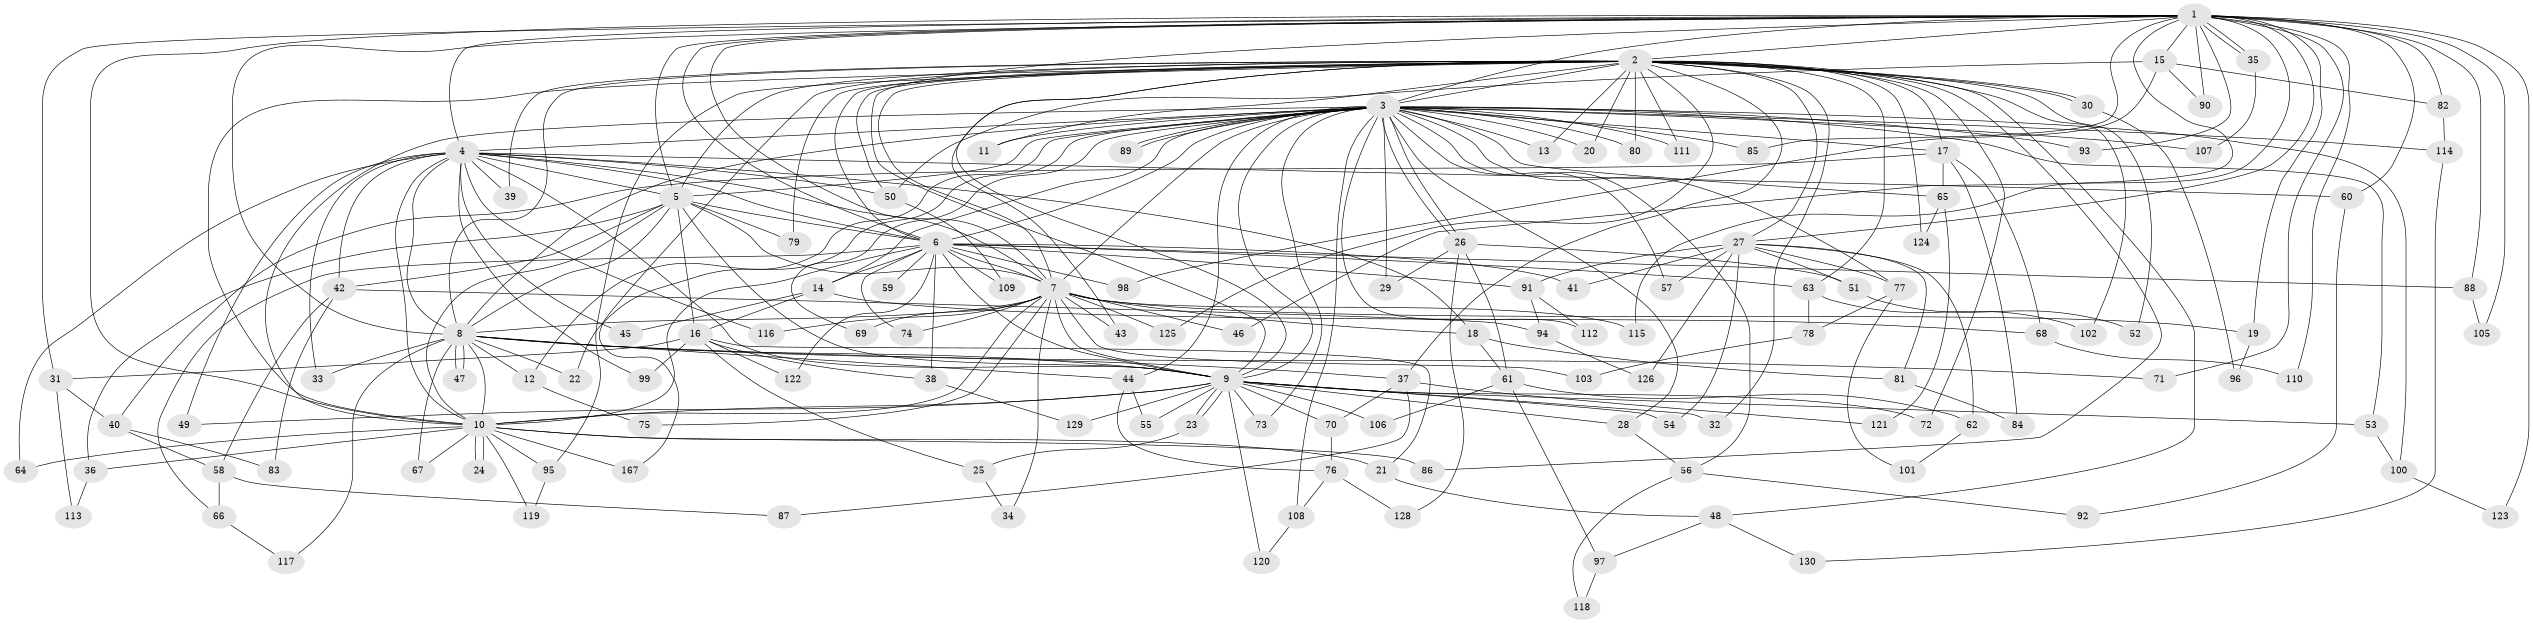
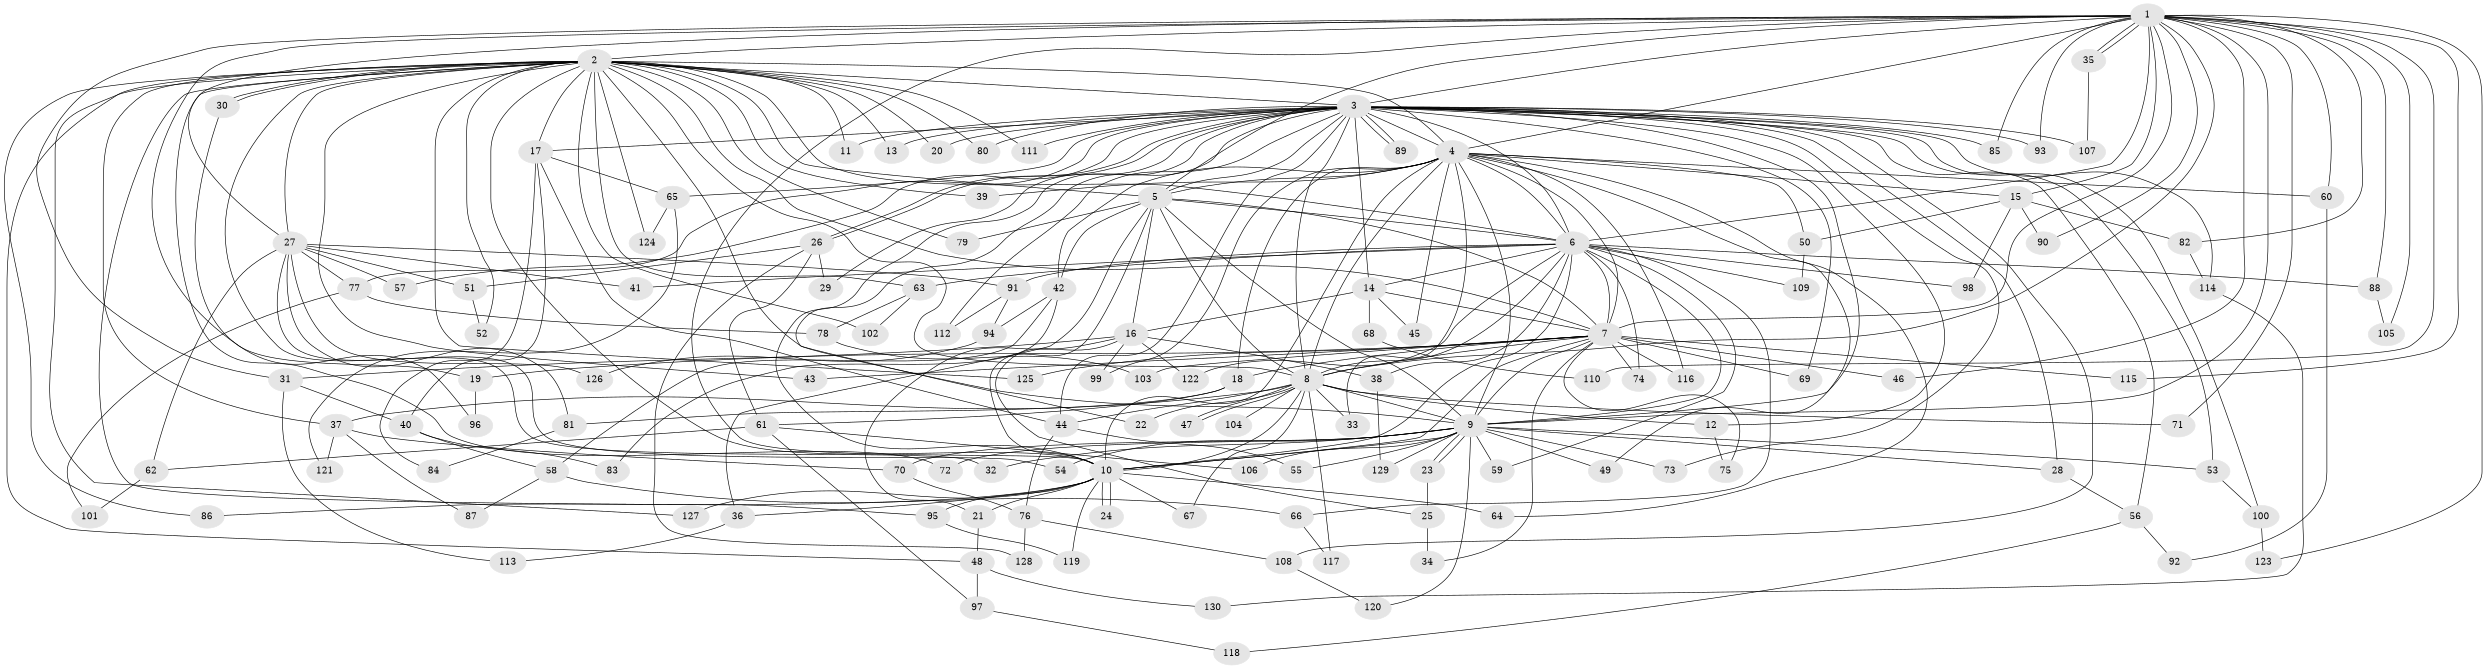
(1192, 69) -> (1036, 70)
(1198, 160) -> (1487, 312)
none -> (1840, 183)
(2013, 233) -> (752, 345)
none -> (1471, 339)
none -> (1234, 426)
none -> (1484, 448)
(630, 471) -> (691, 517)
